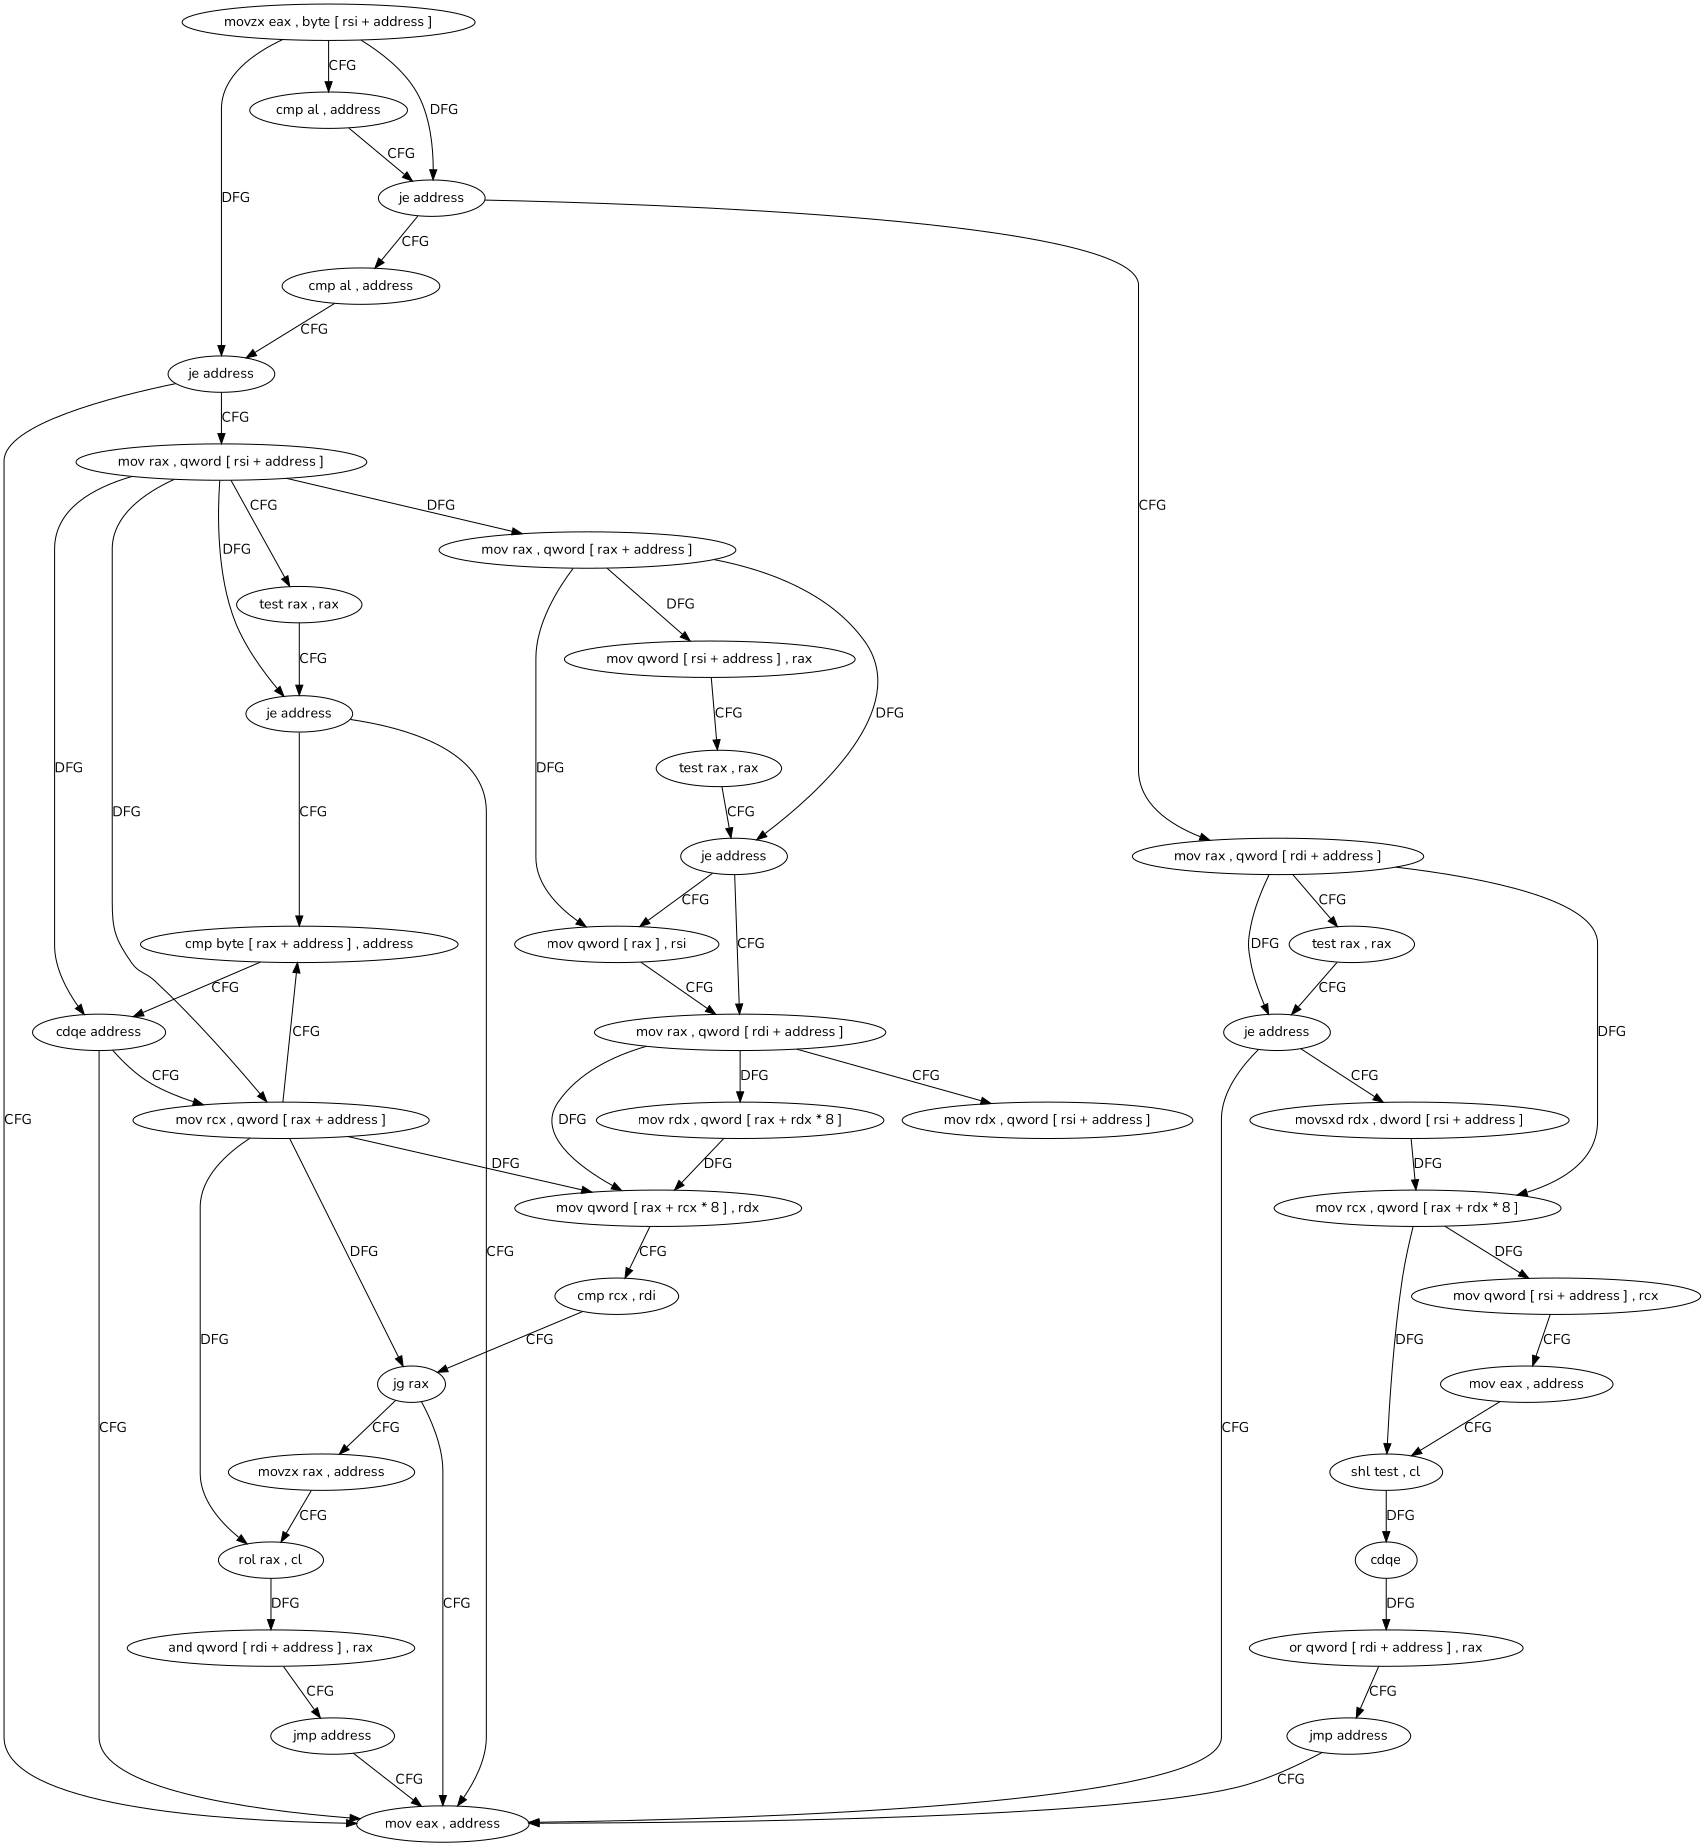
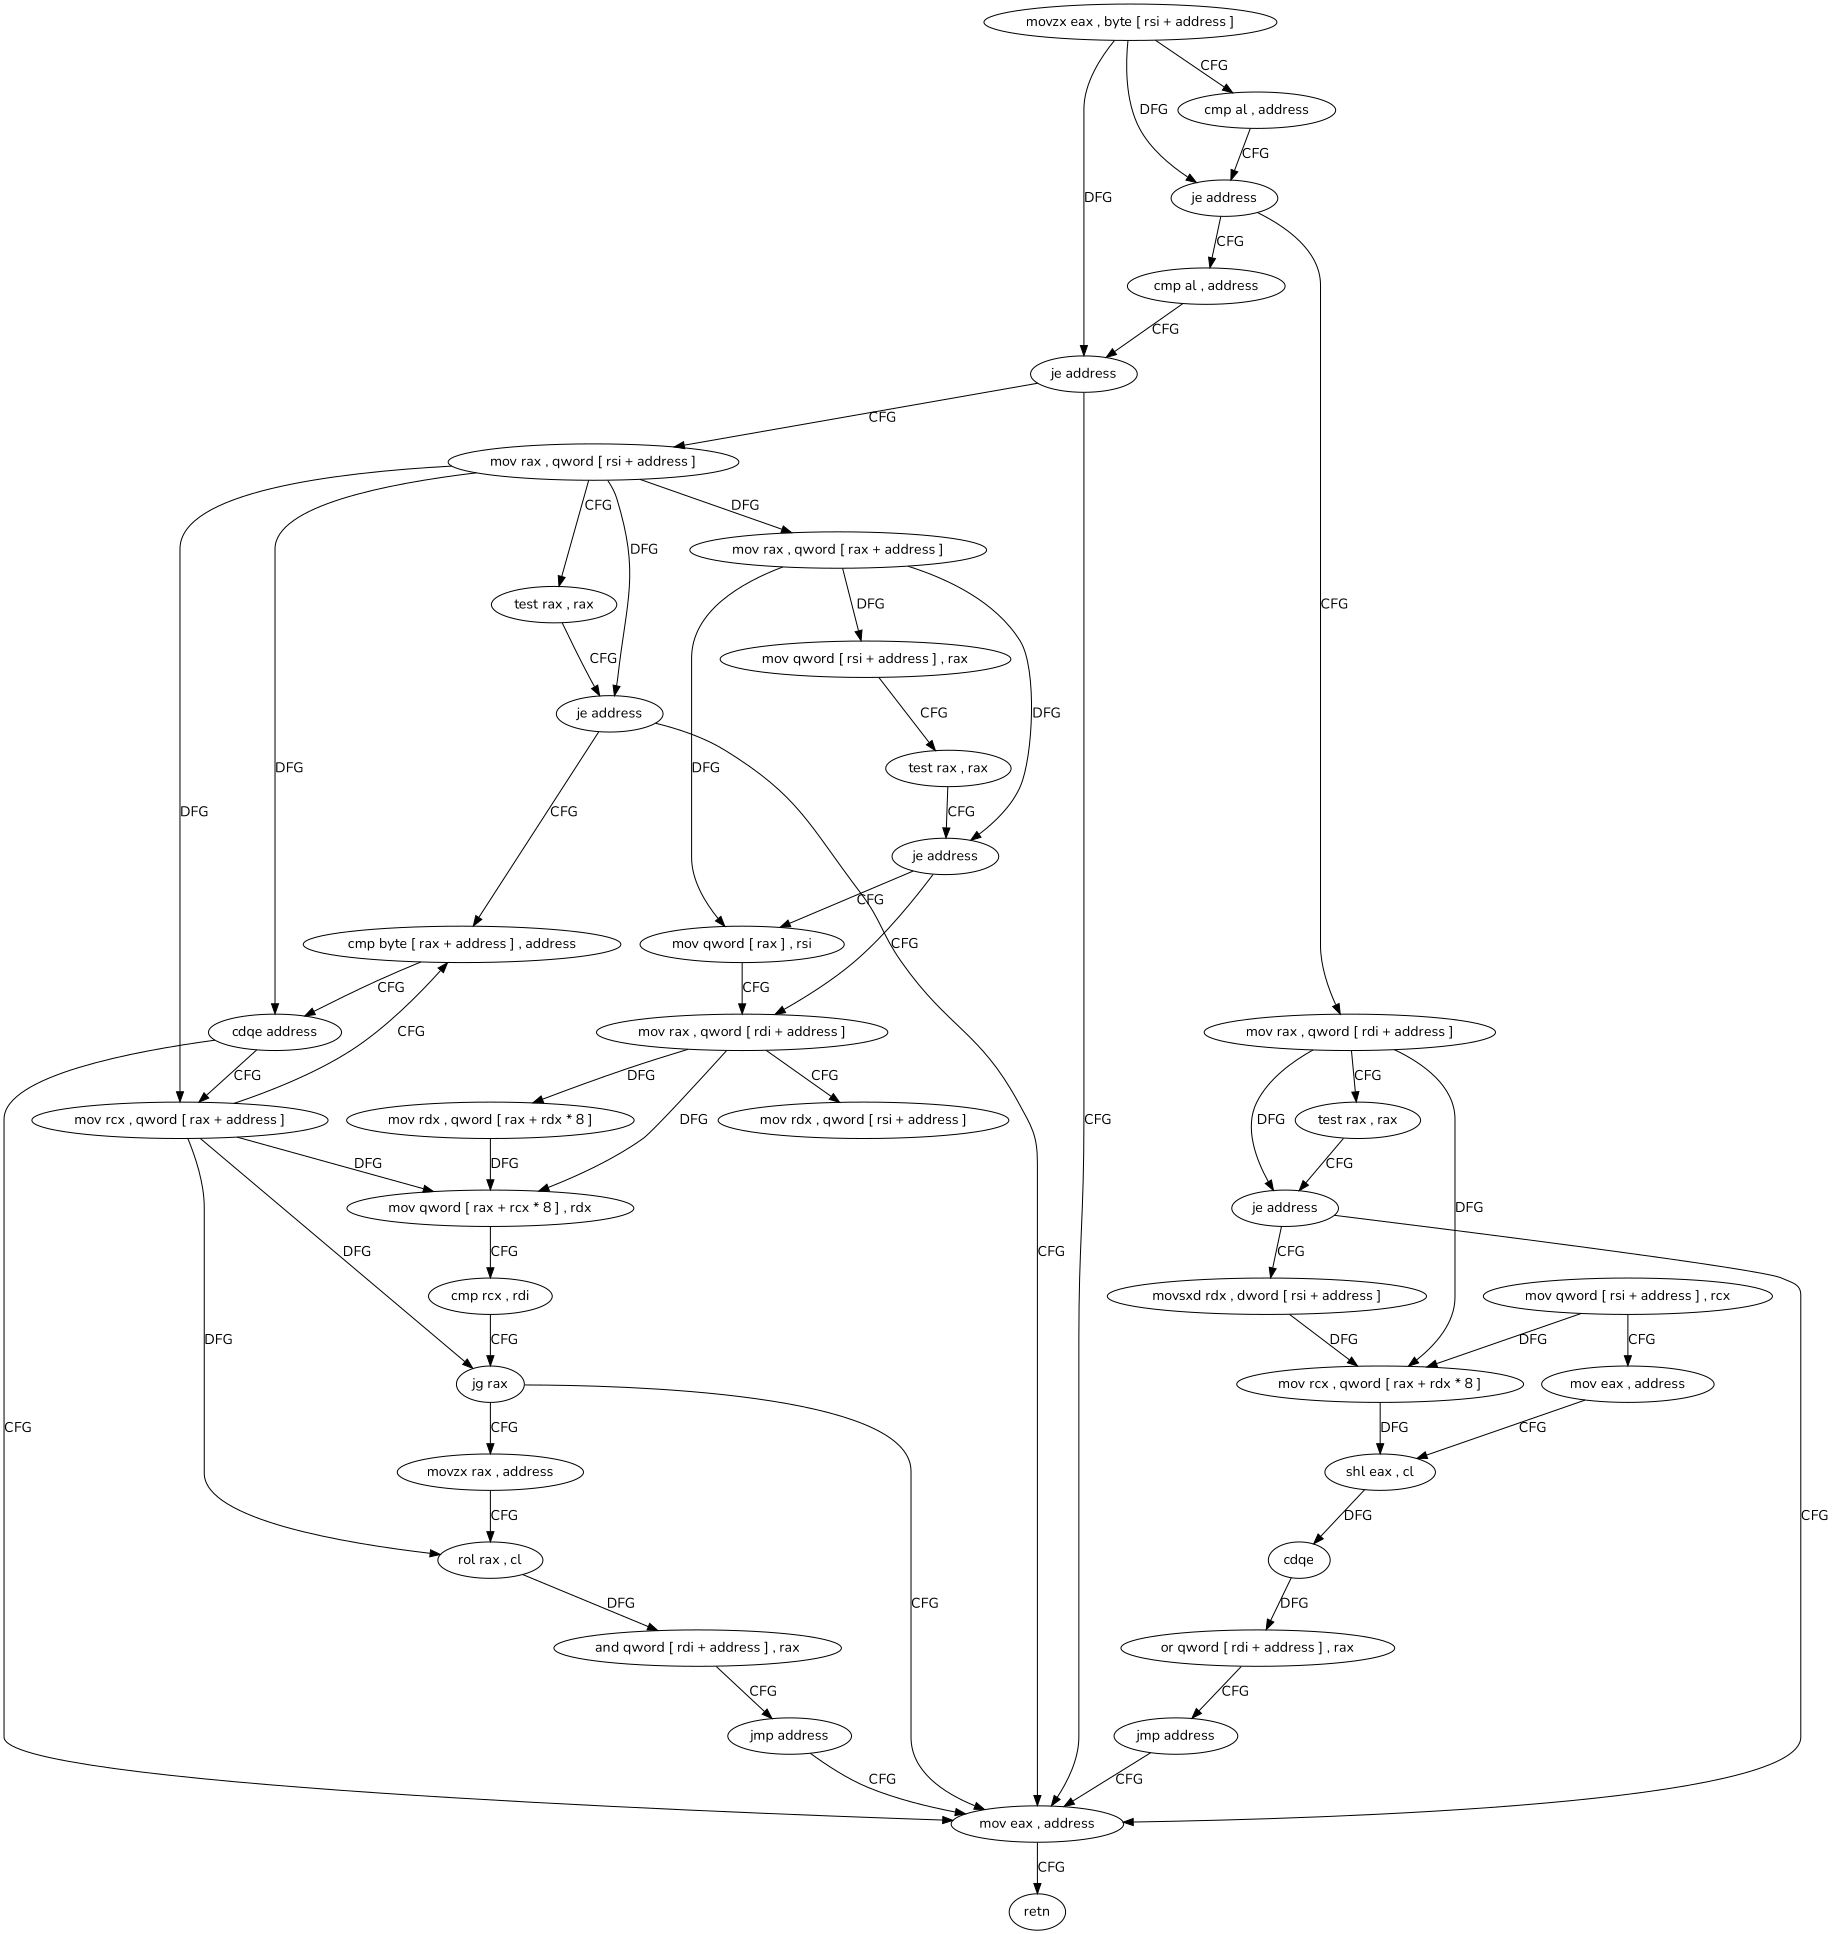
(1483, 1250) -> (1509, 1339)
(1386, 1472) -> (1380, 1472)
none -> (1037, 1912)
